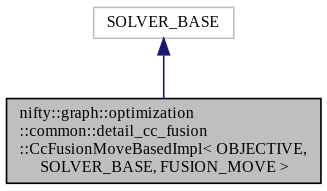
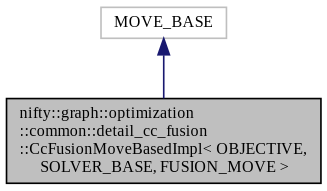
(164, 23) -> (164, 23)
